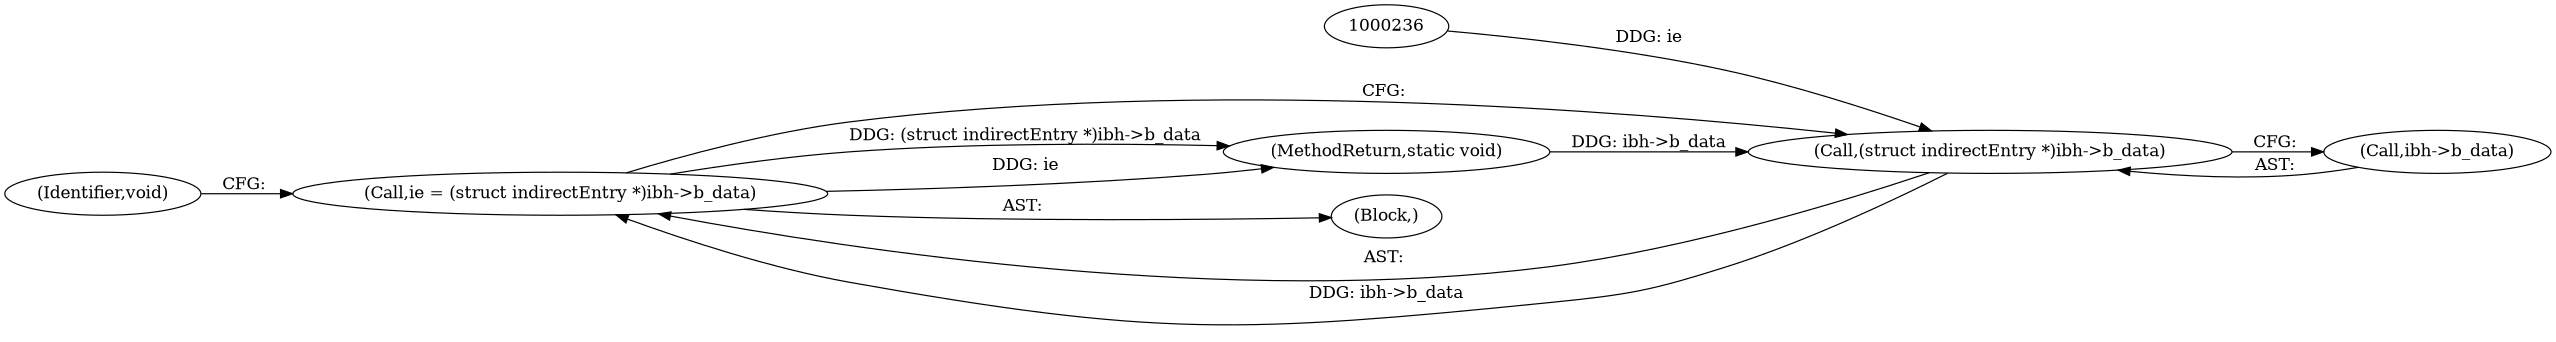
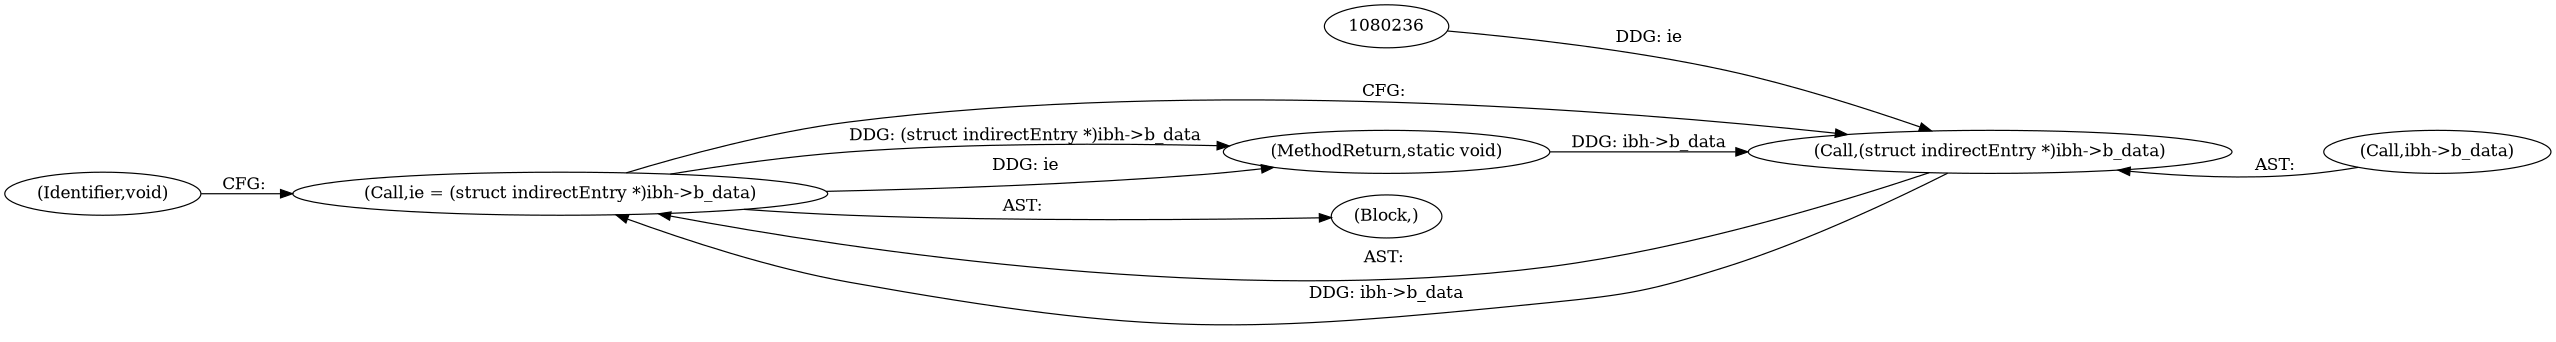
(1387, 26) -> (1387, 26)
(2272, 152) -> none
